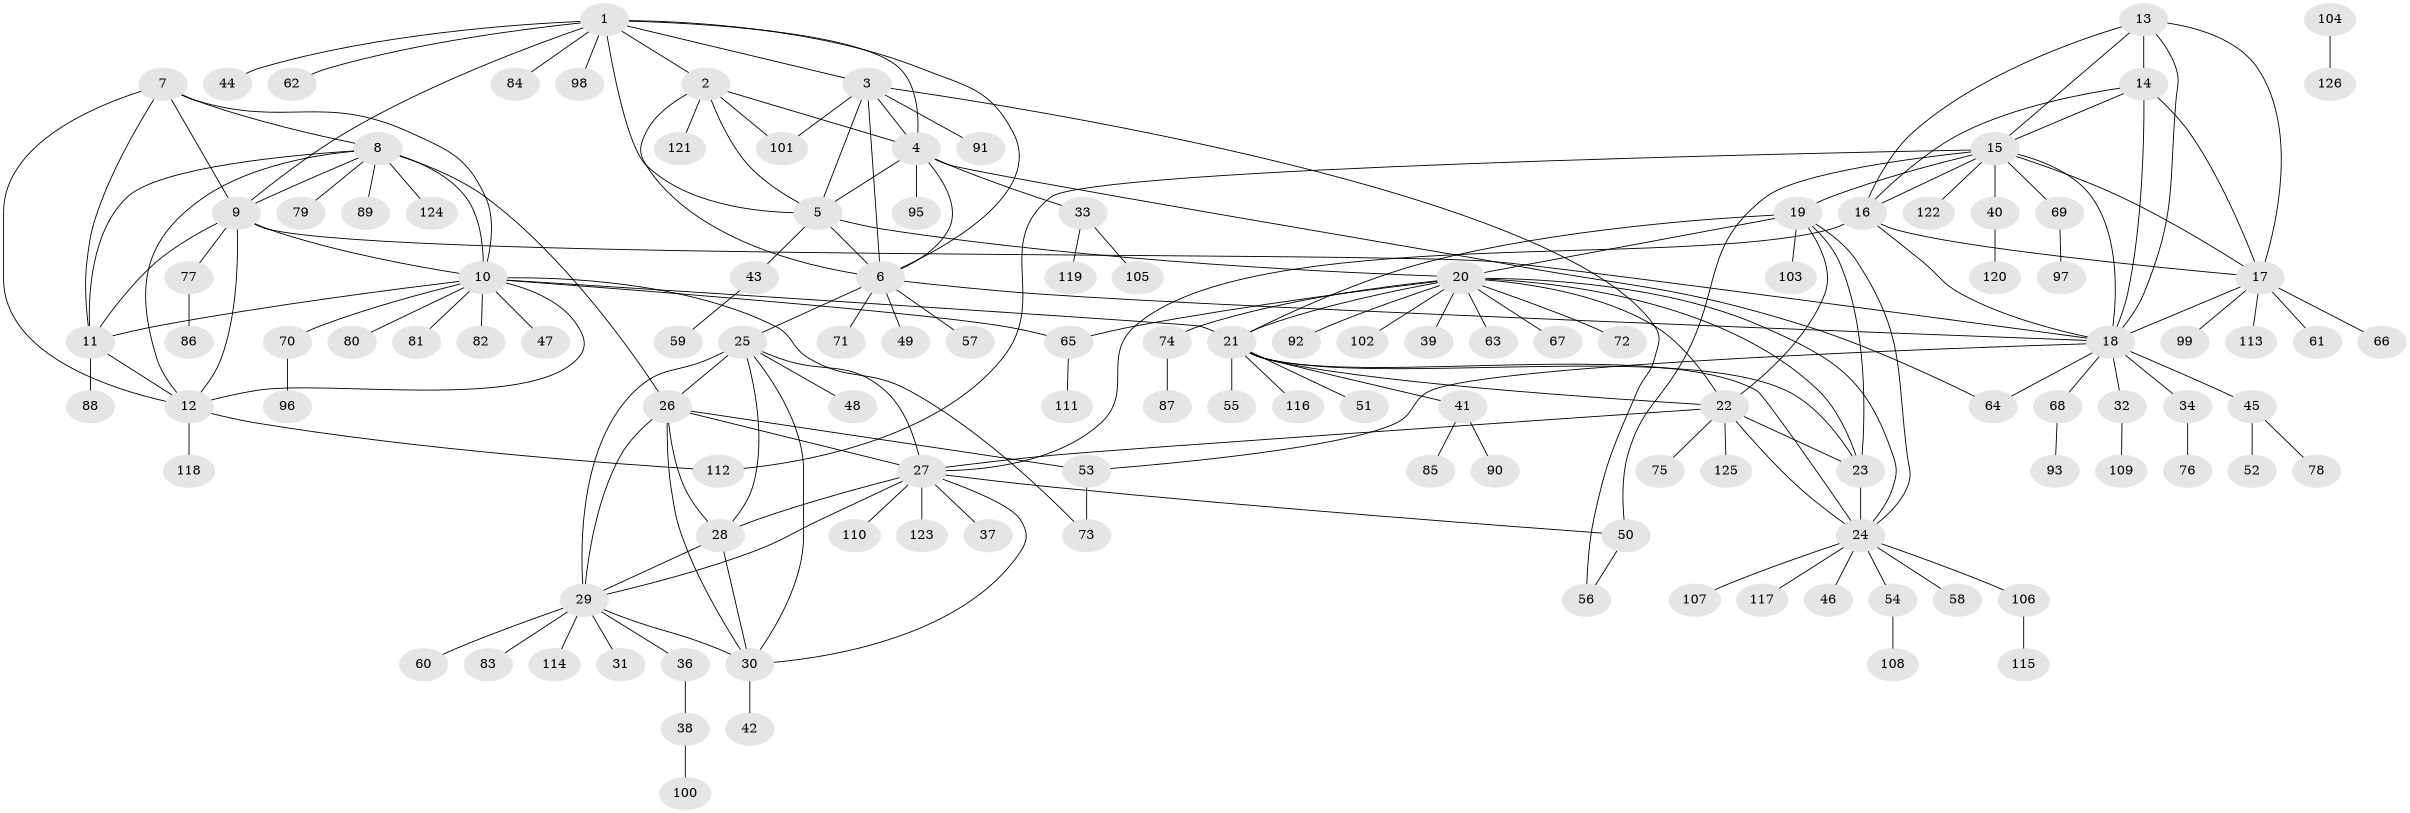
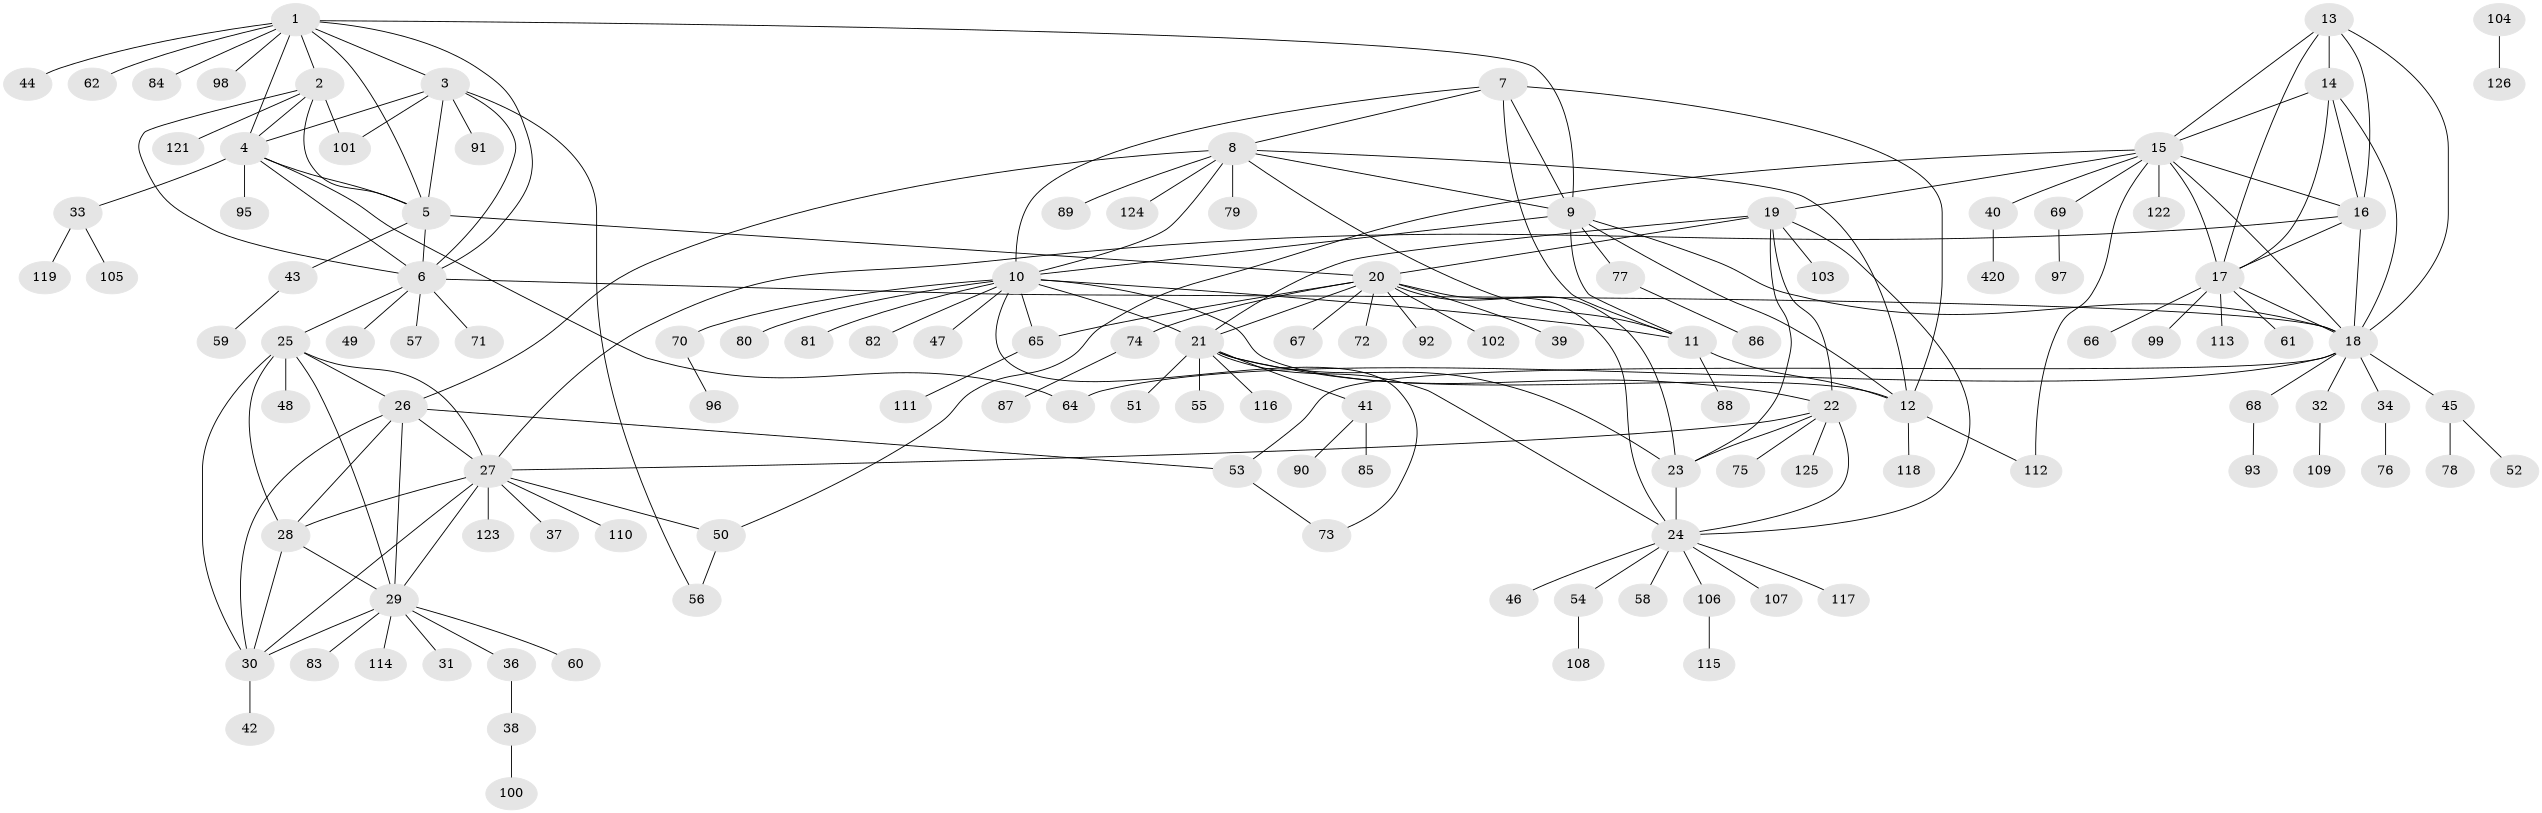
(1995, 278) -> (1993, 278)
(1615, 307) -> none
(1493, 342) -> none
